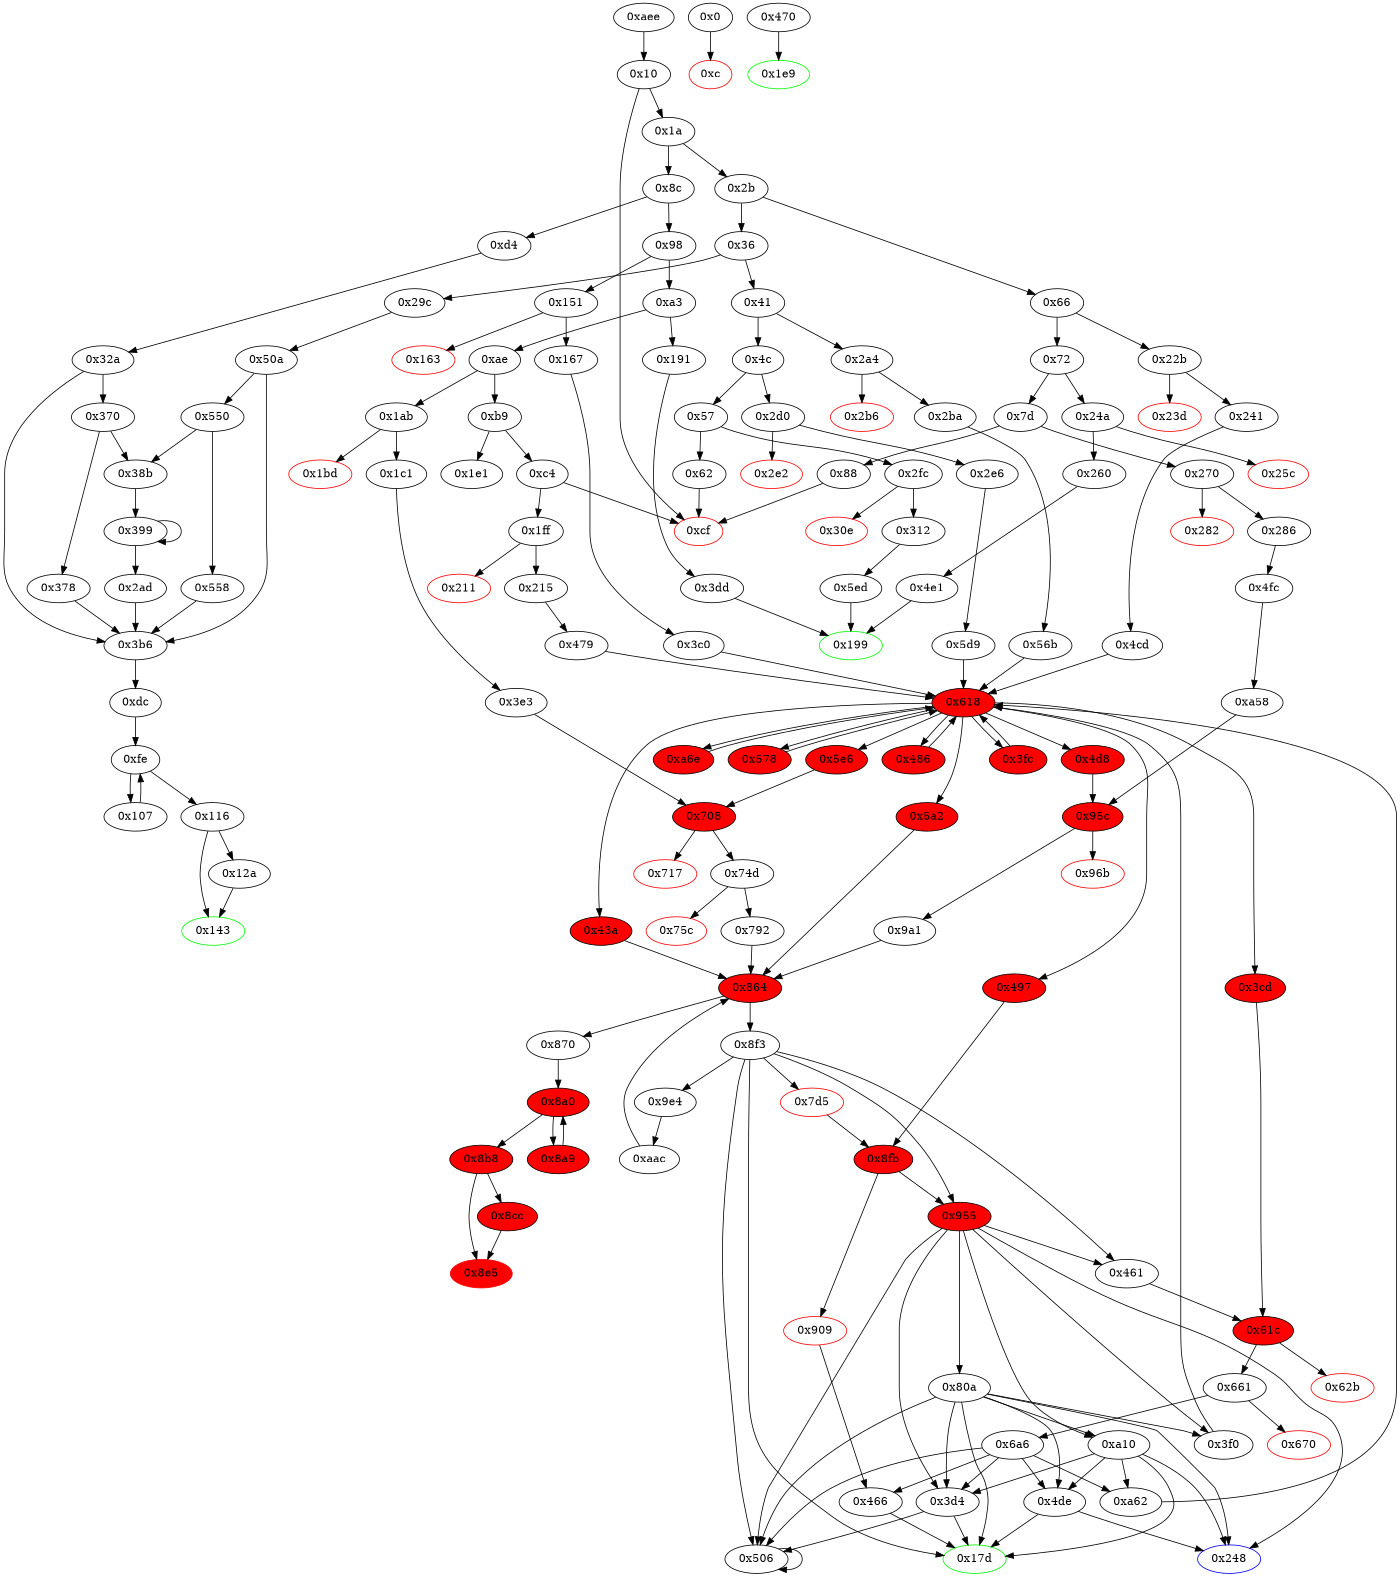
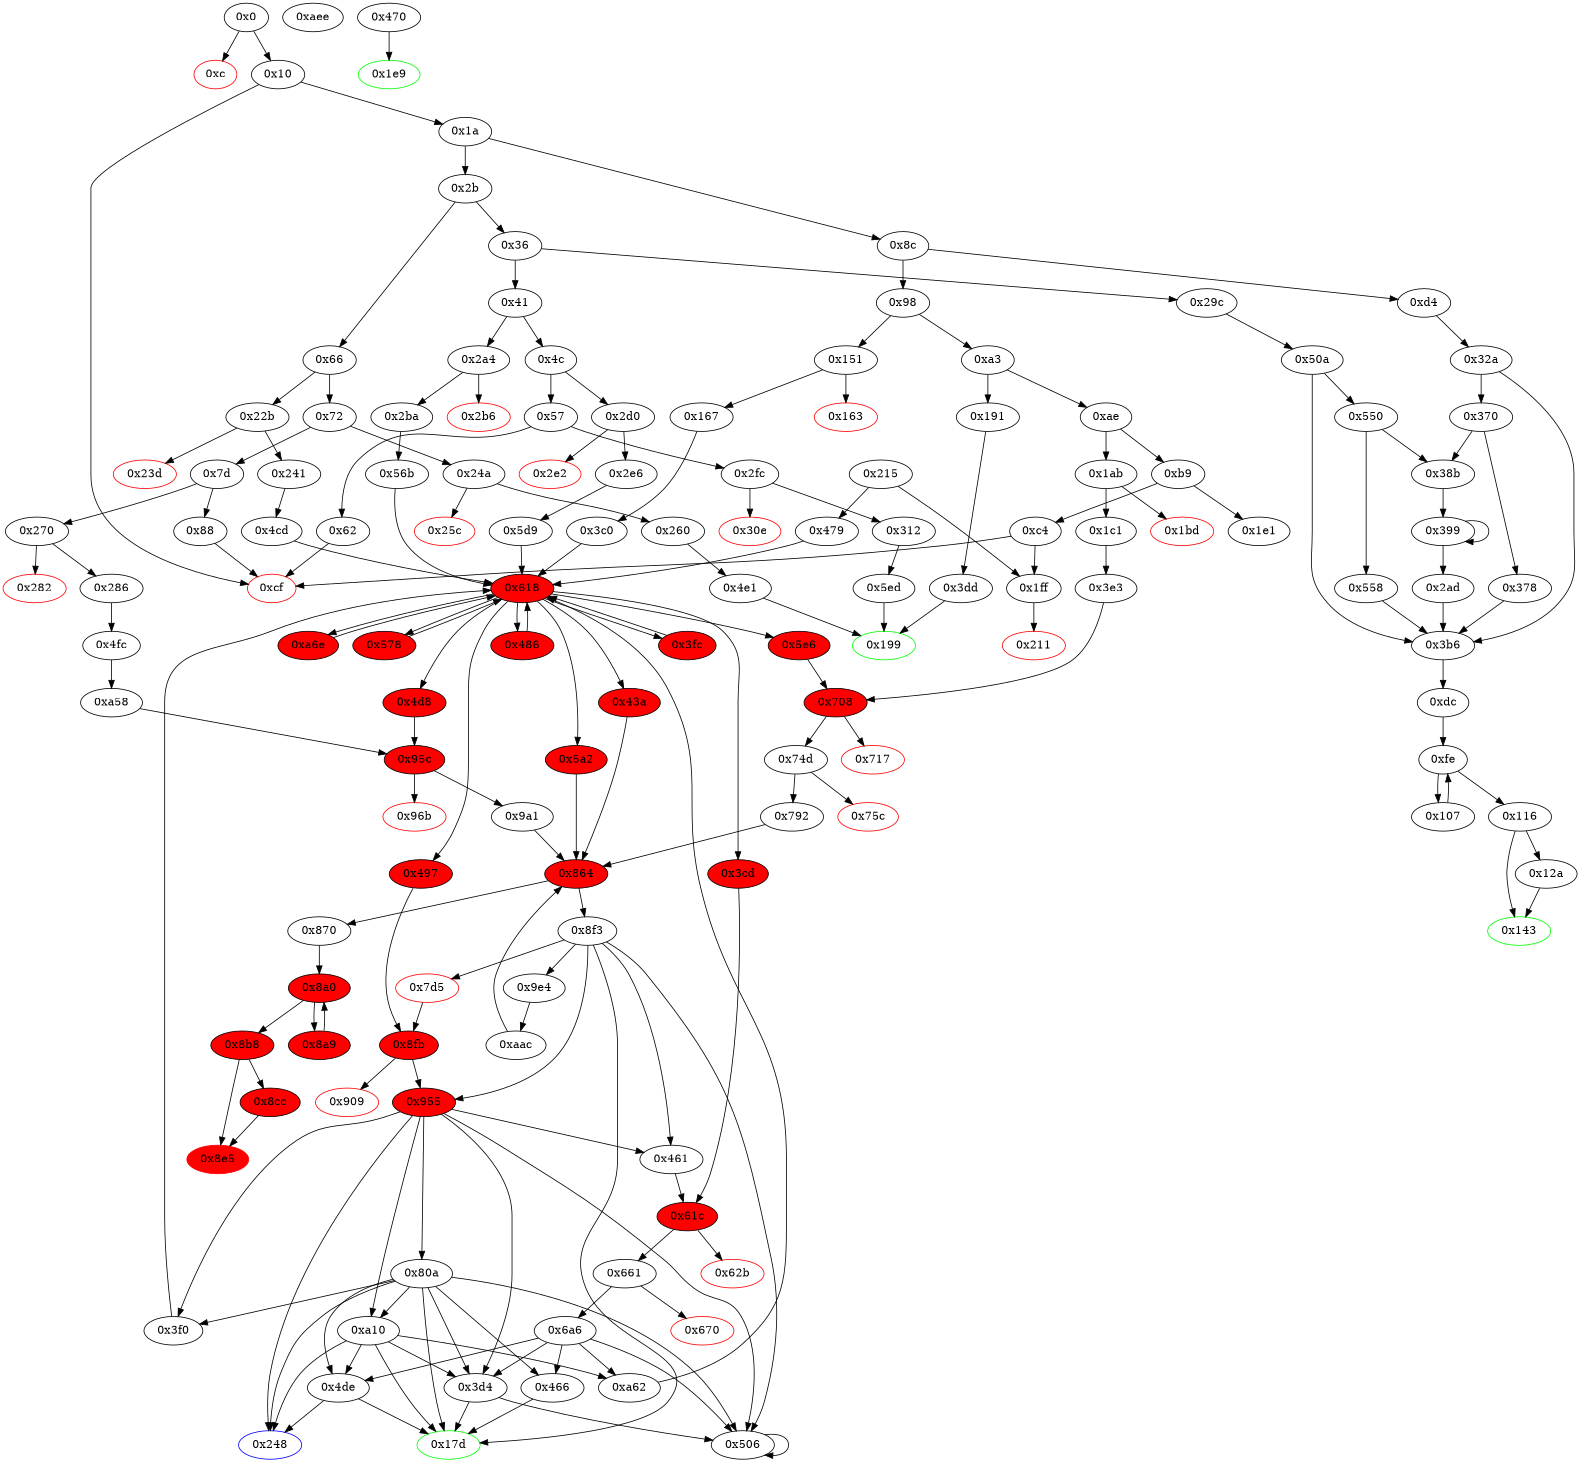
(644, 42) -> (260, 42)
(536, 556) -> (957, 527)
(842, 1413) -> (484, 1328)
